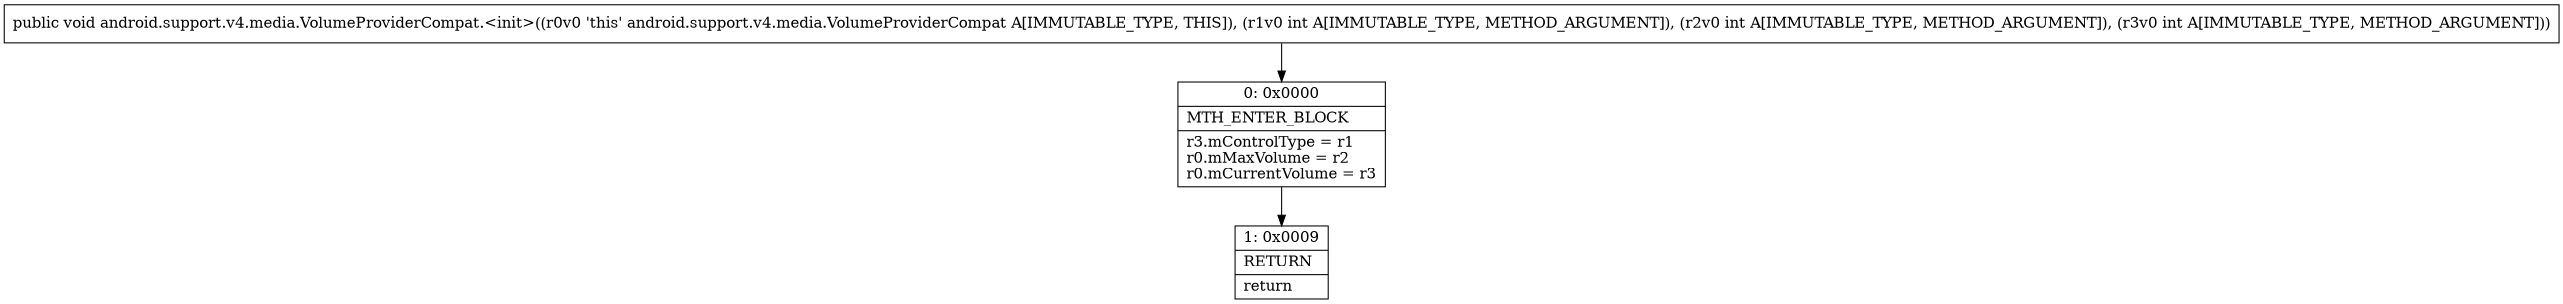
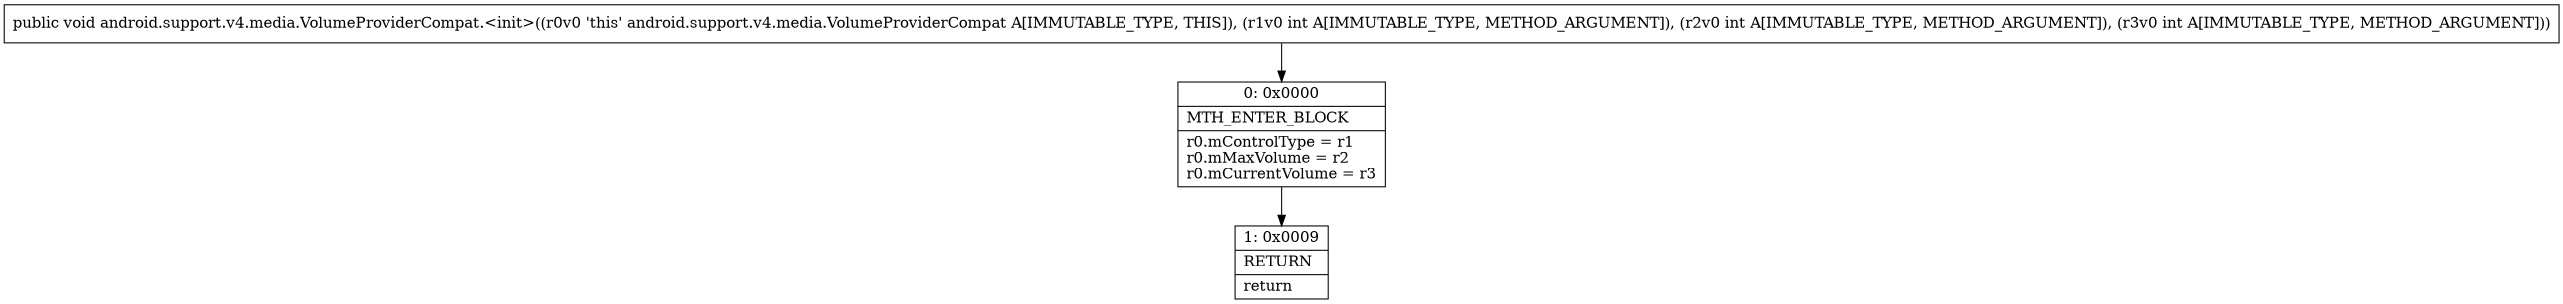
(1271, 142) -> (1271, 142)
